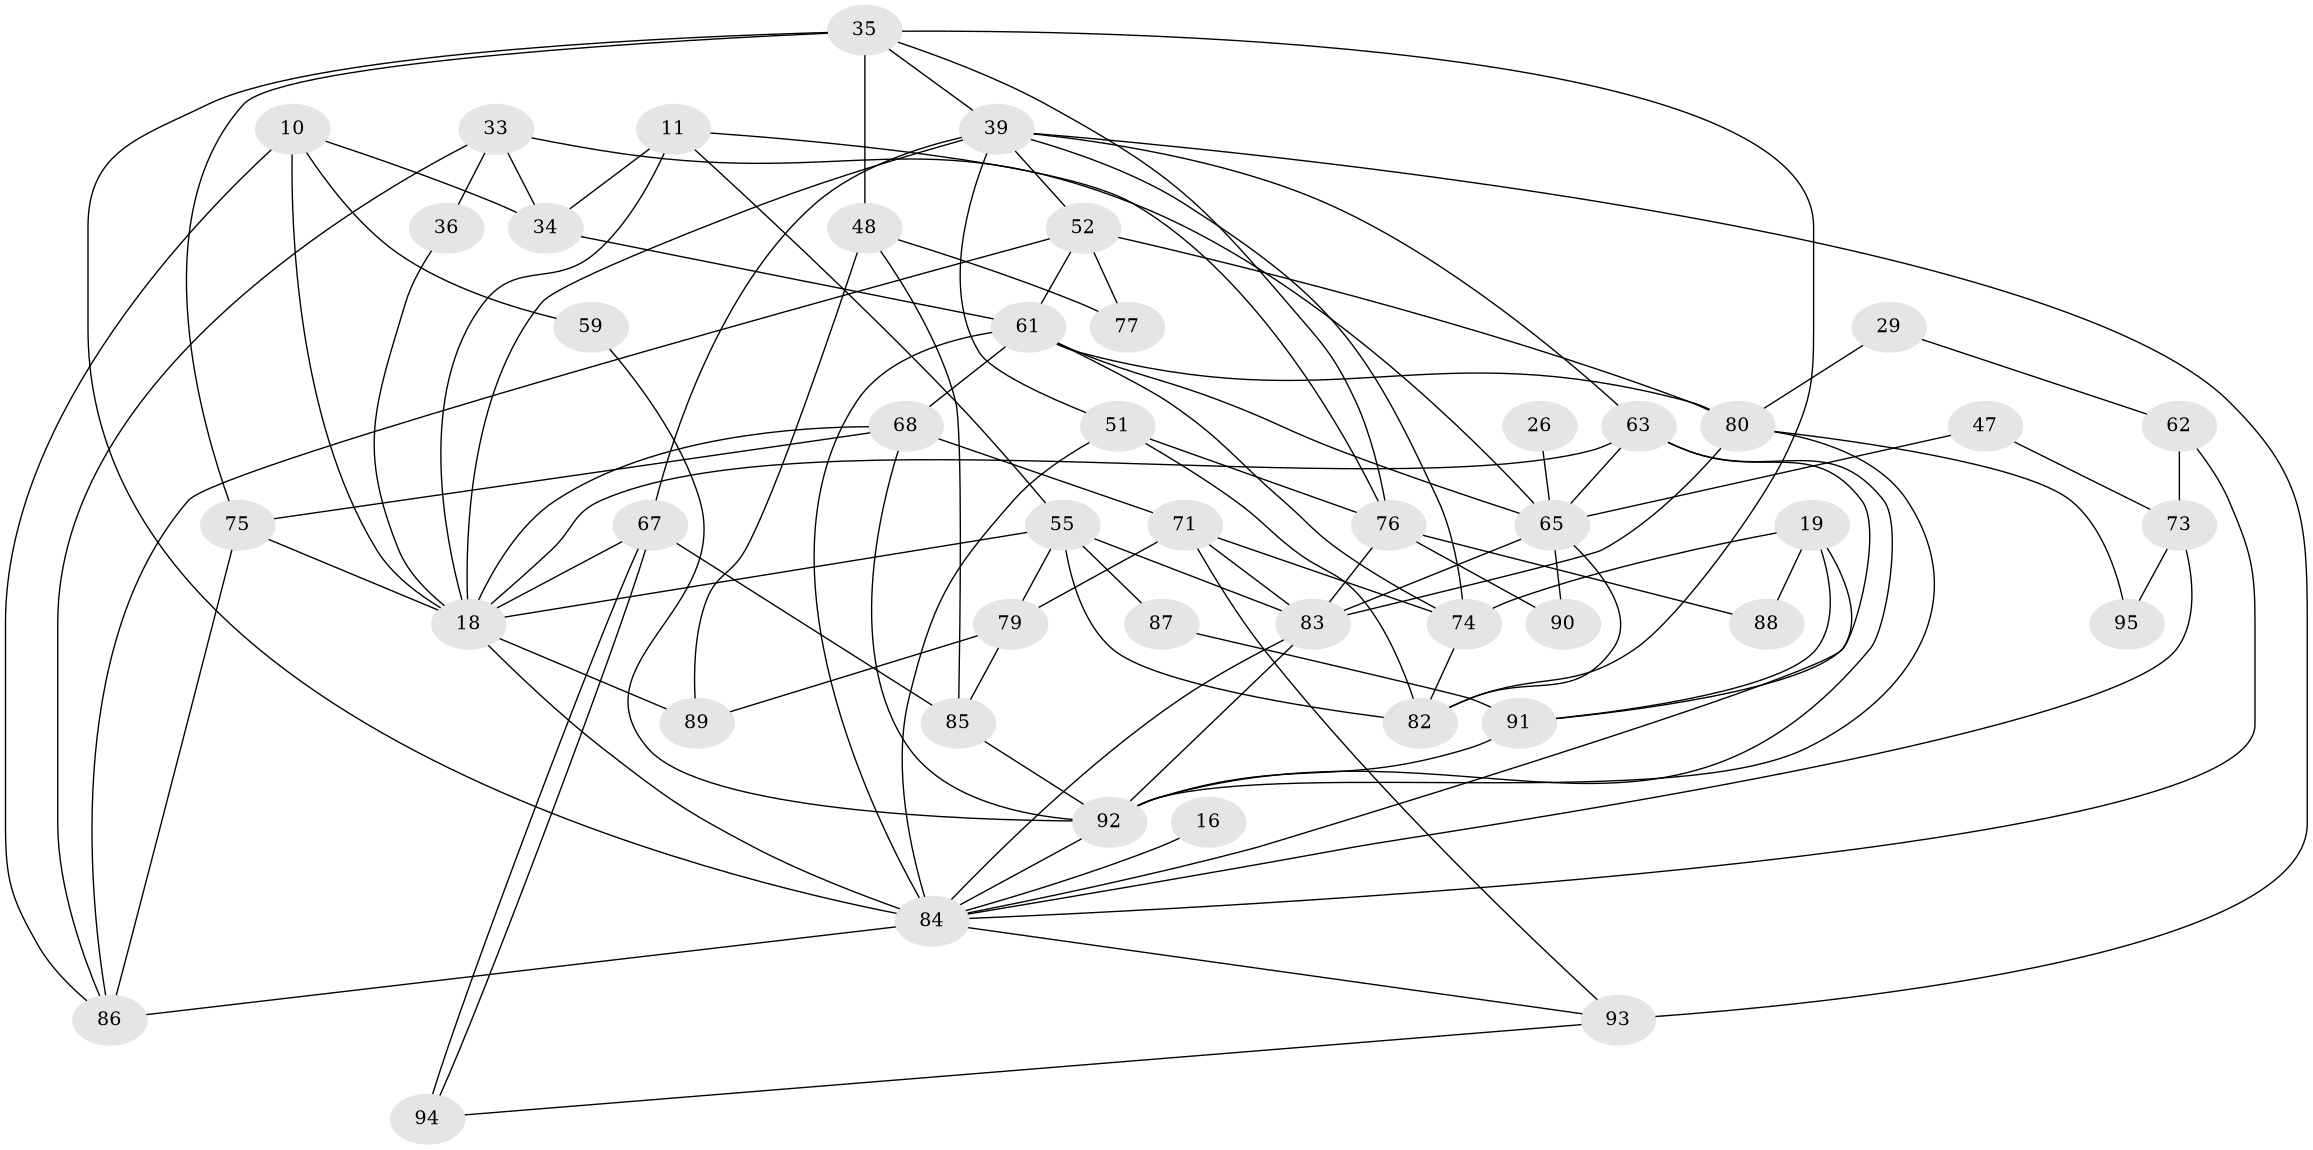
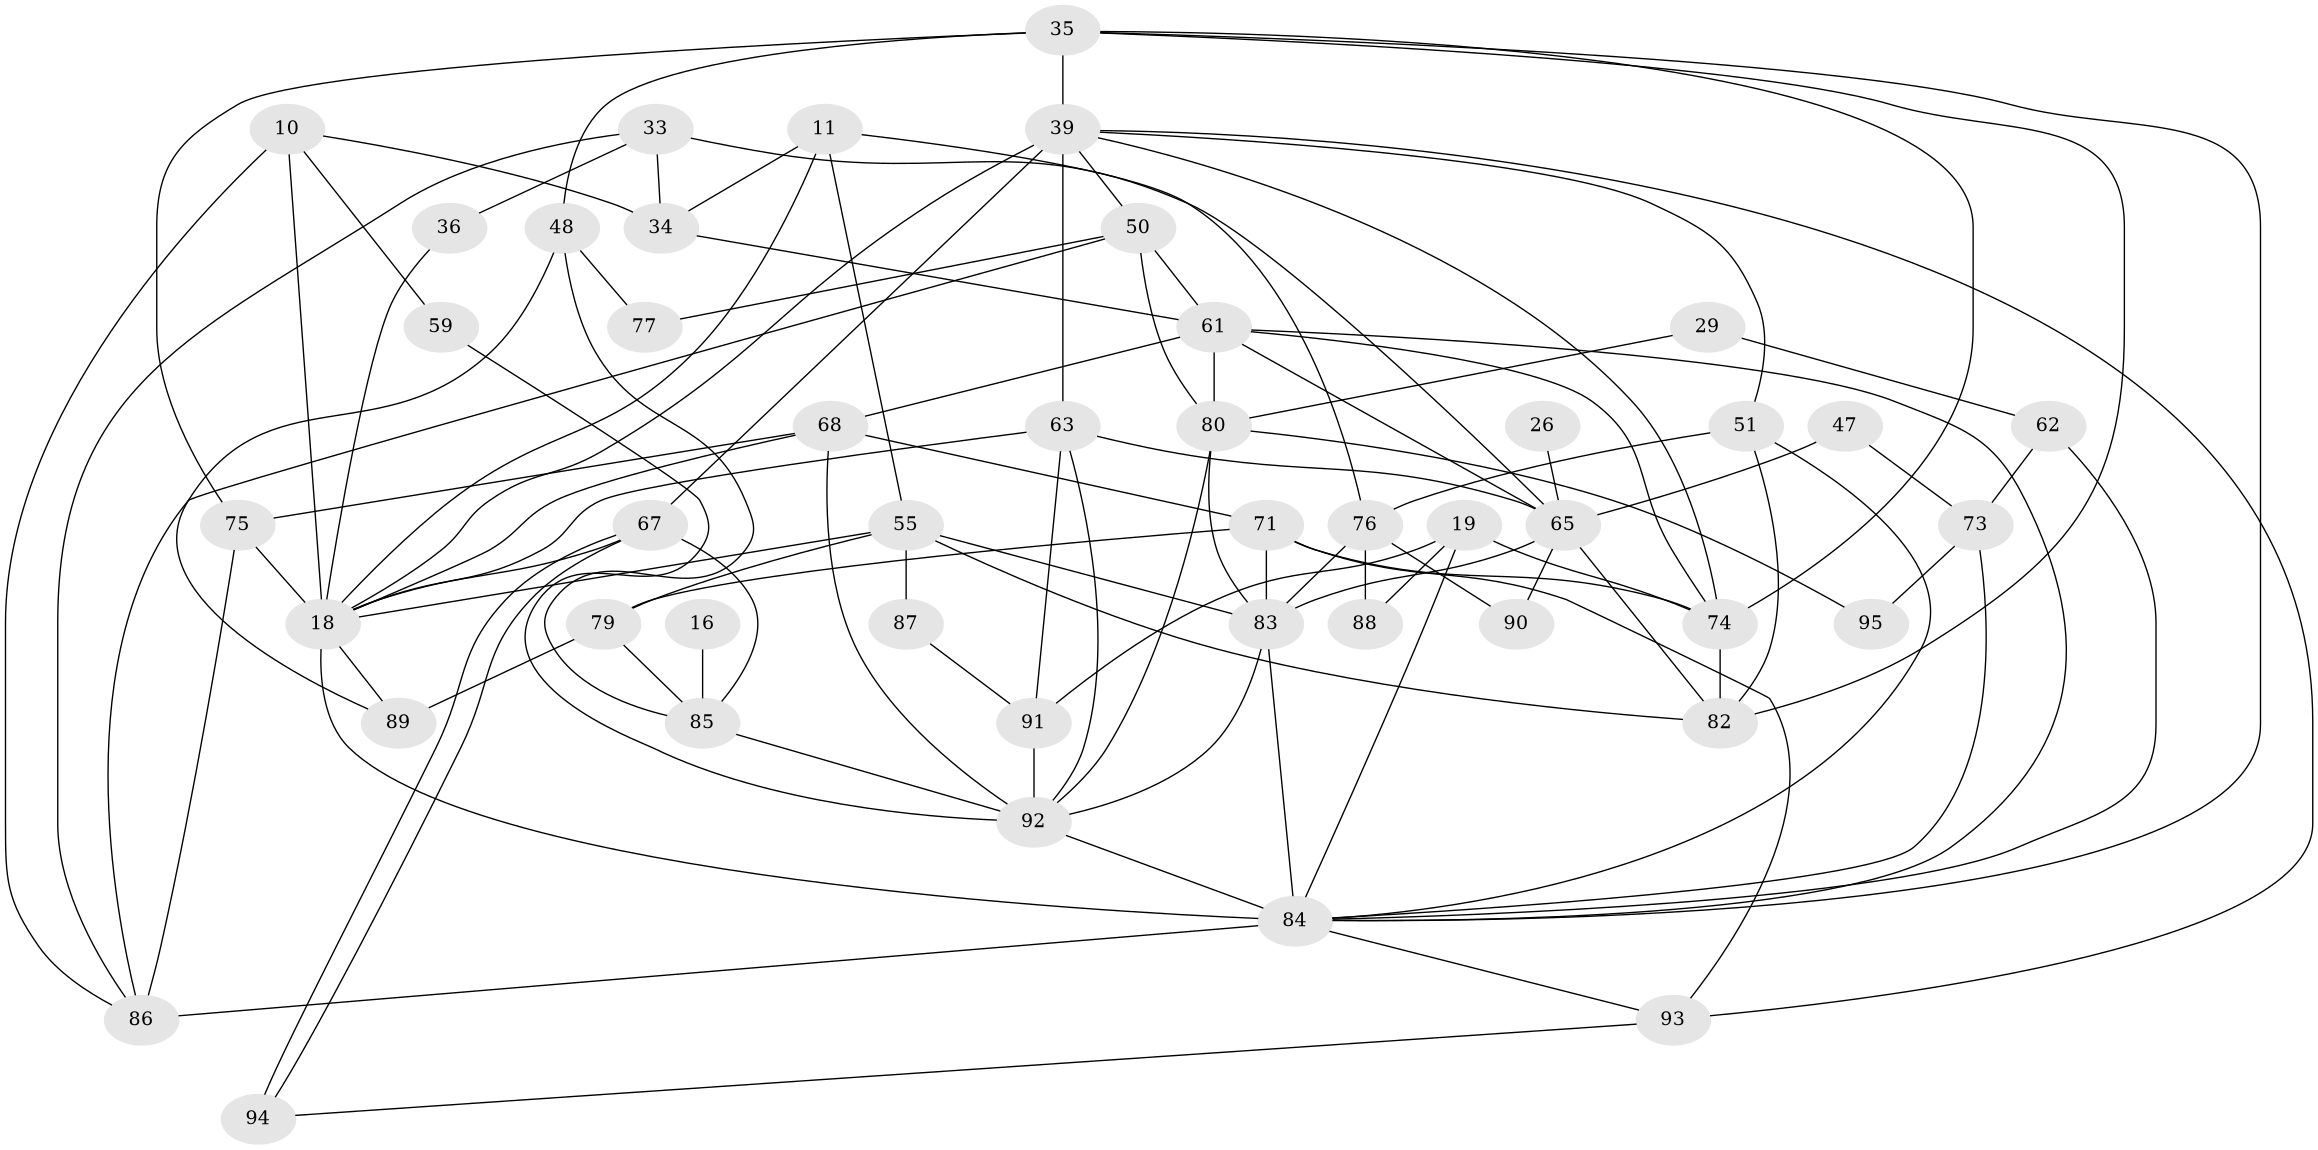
(1176, 187) -> (1798, 102)
(1084, 228) -> (1138, 228)
(1074, 878) -> (703, 674)
